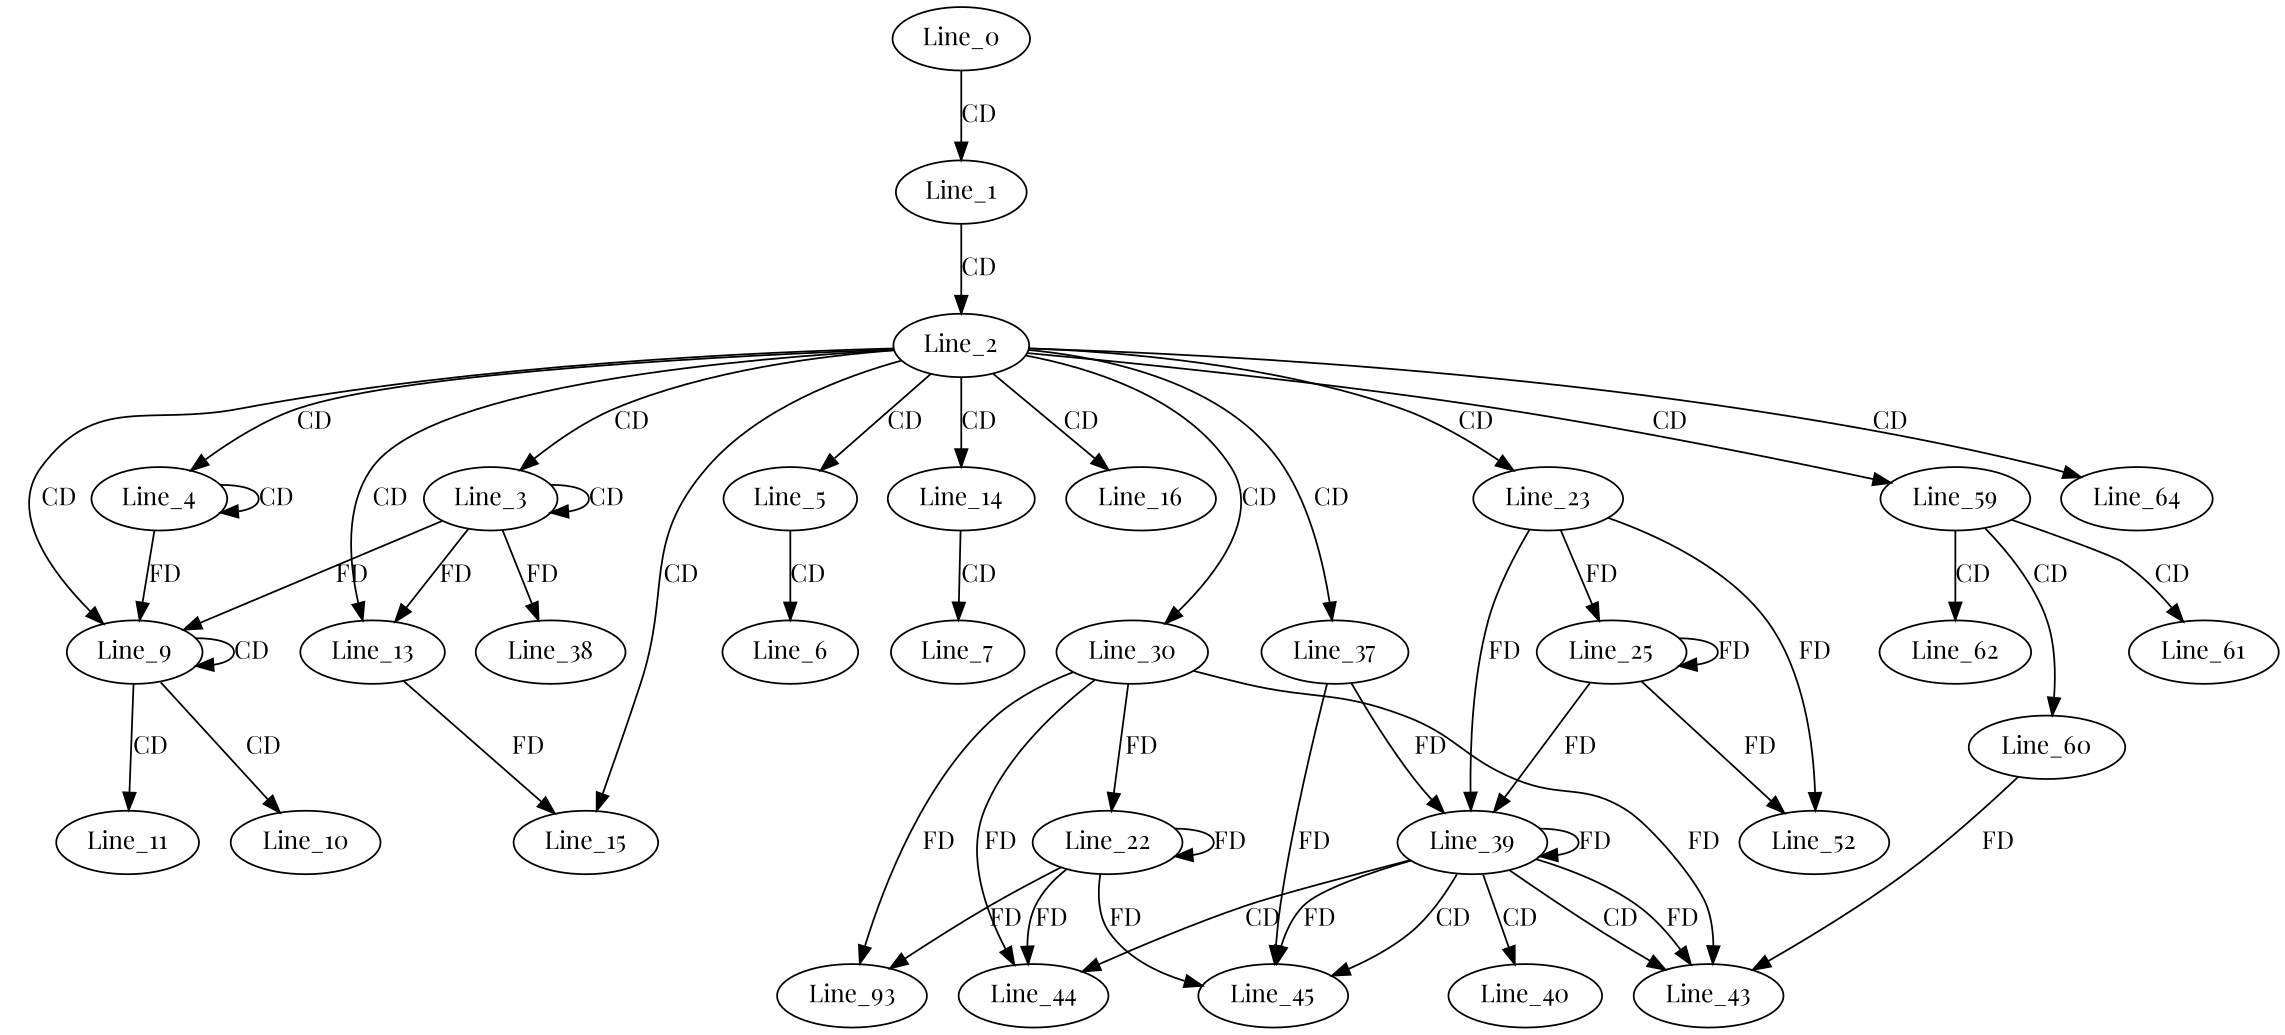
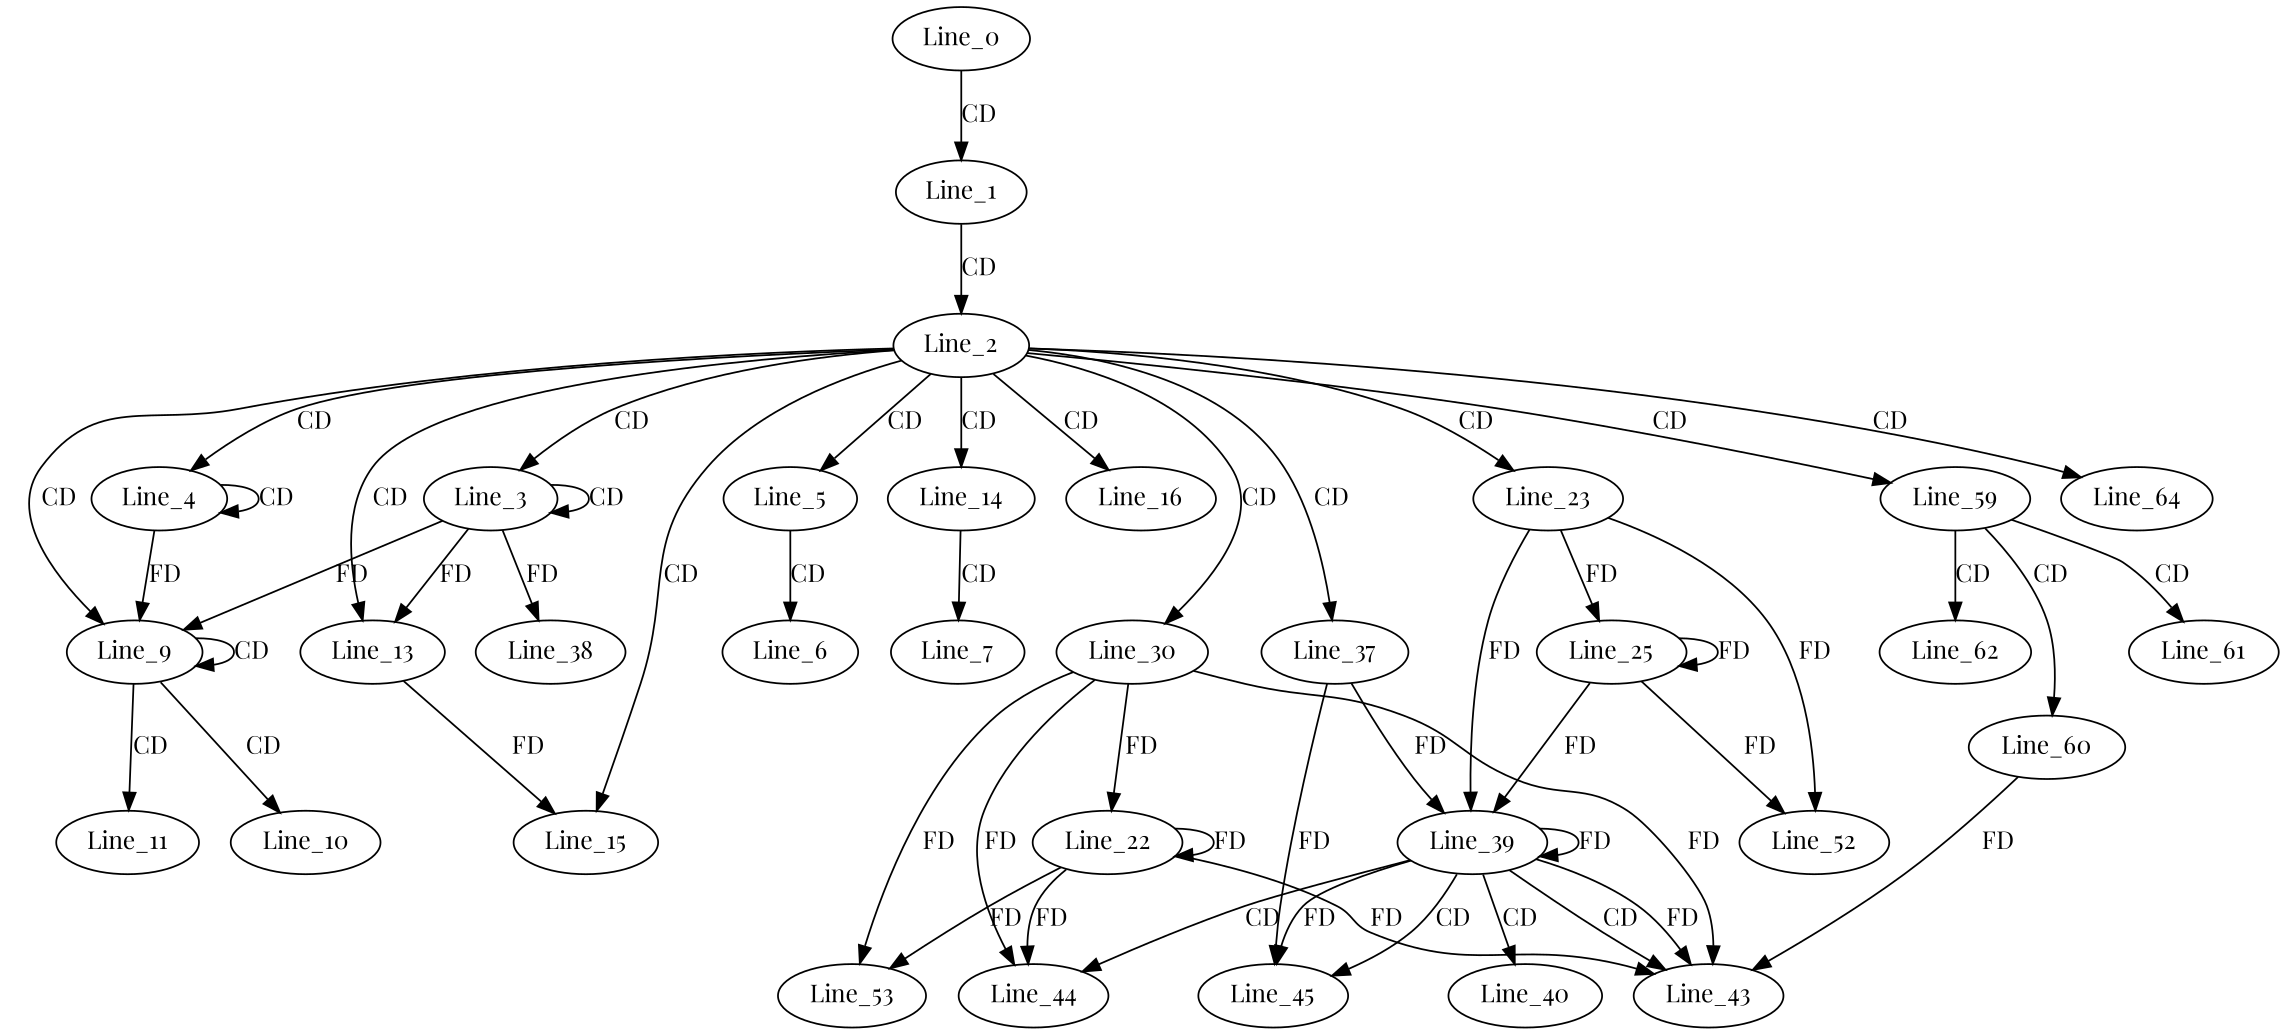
(1117, 942) -> (1375, 934)
(852, 996) -> (852, 996)
